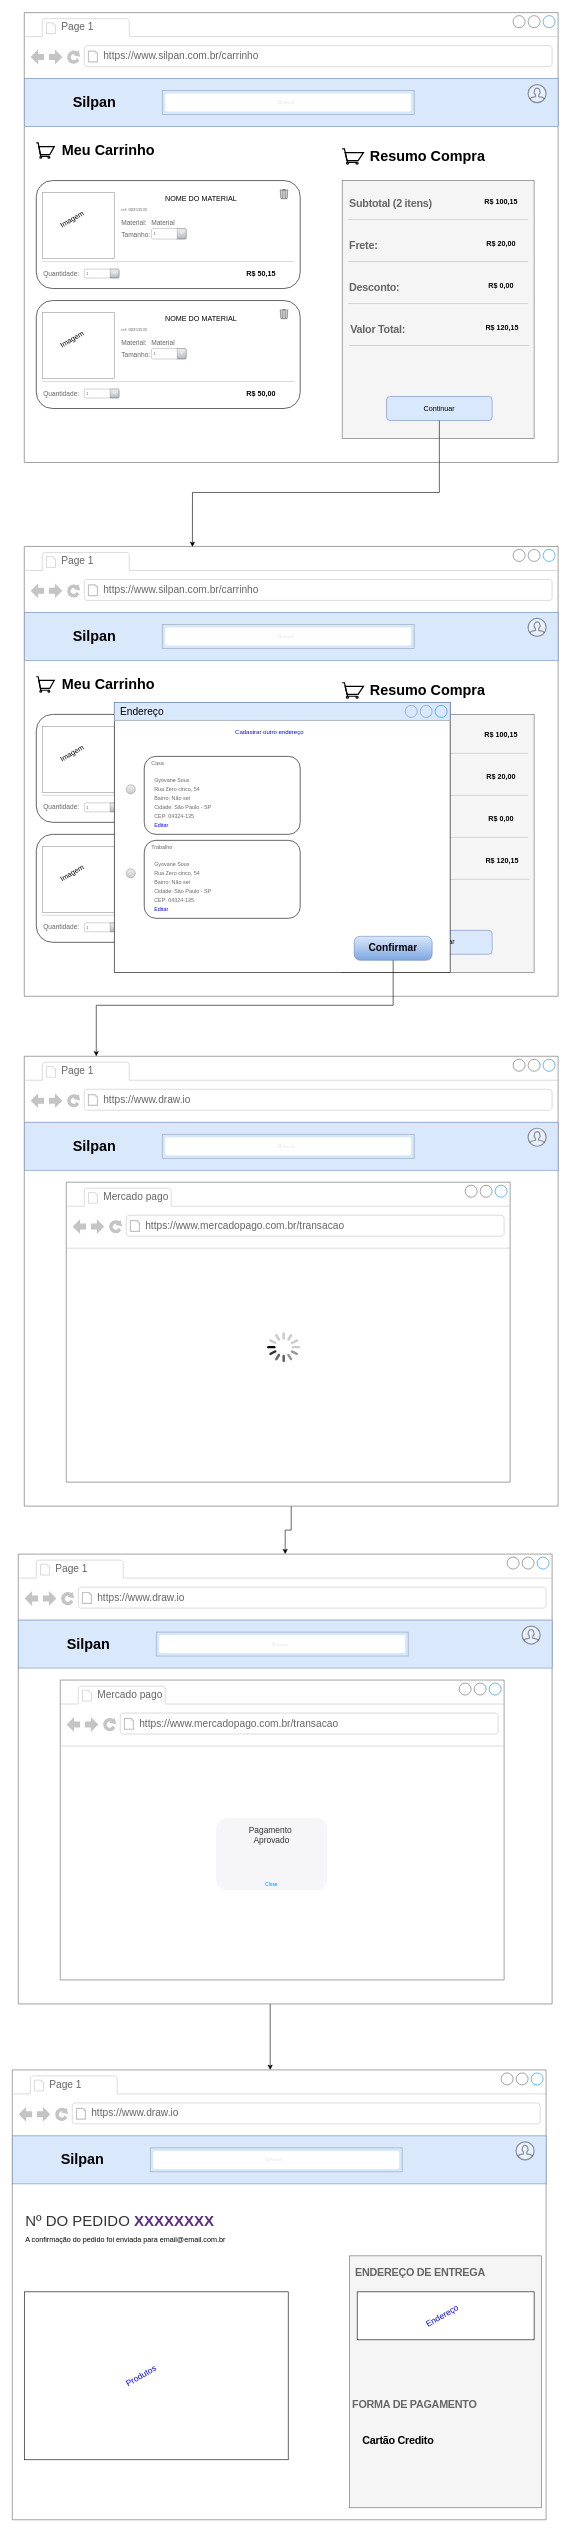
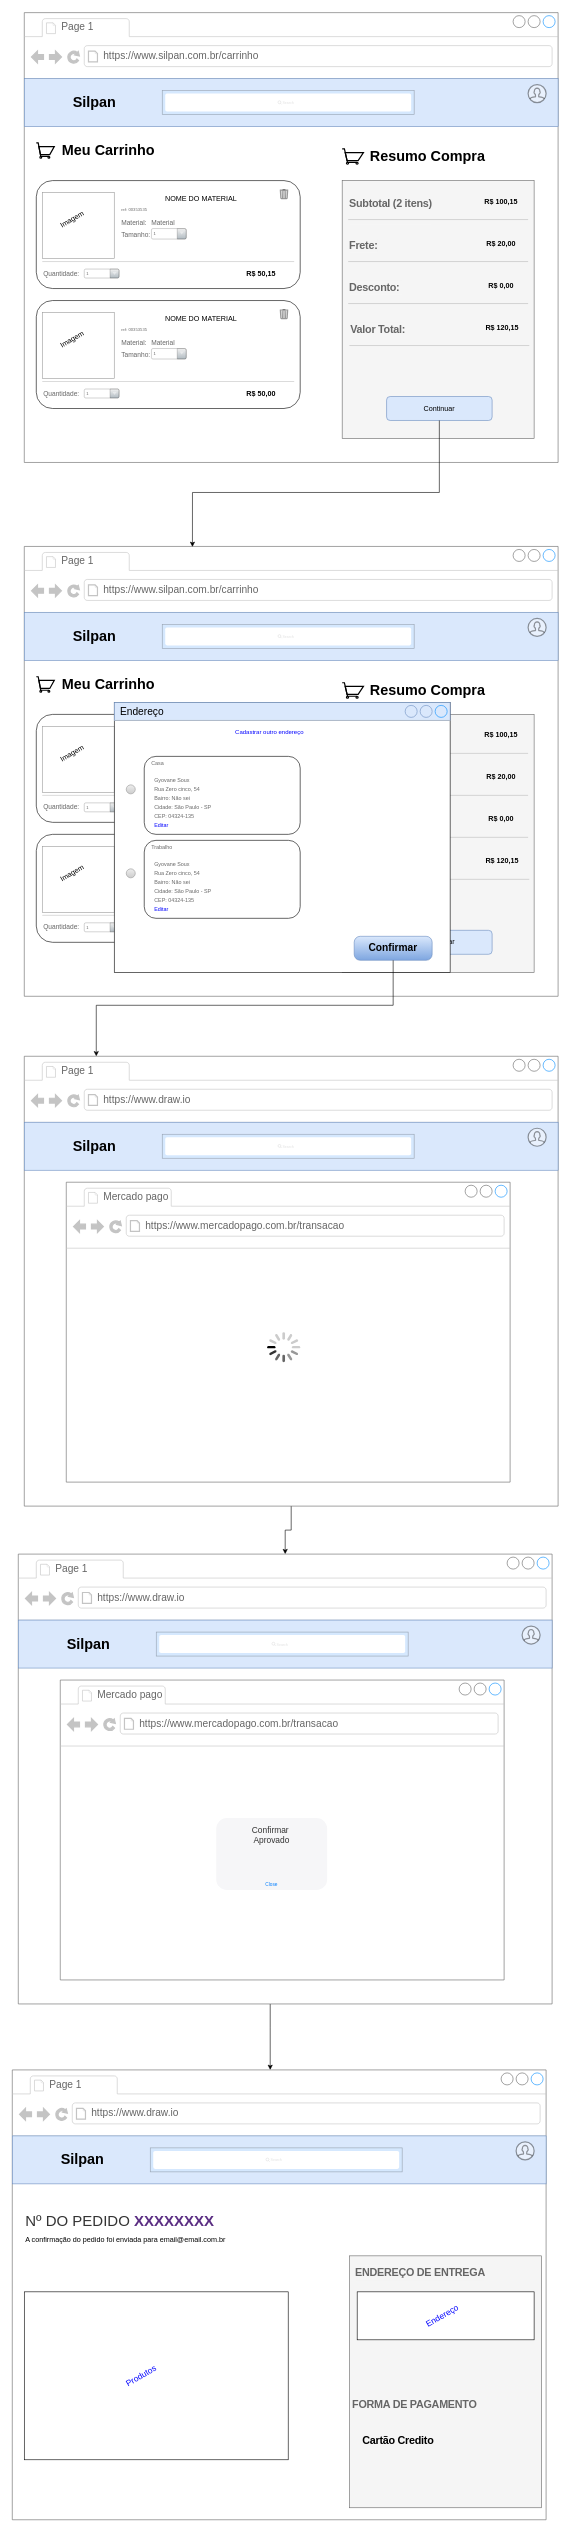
(272, 1836) -> (272, 1836)
